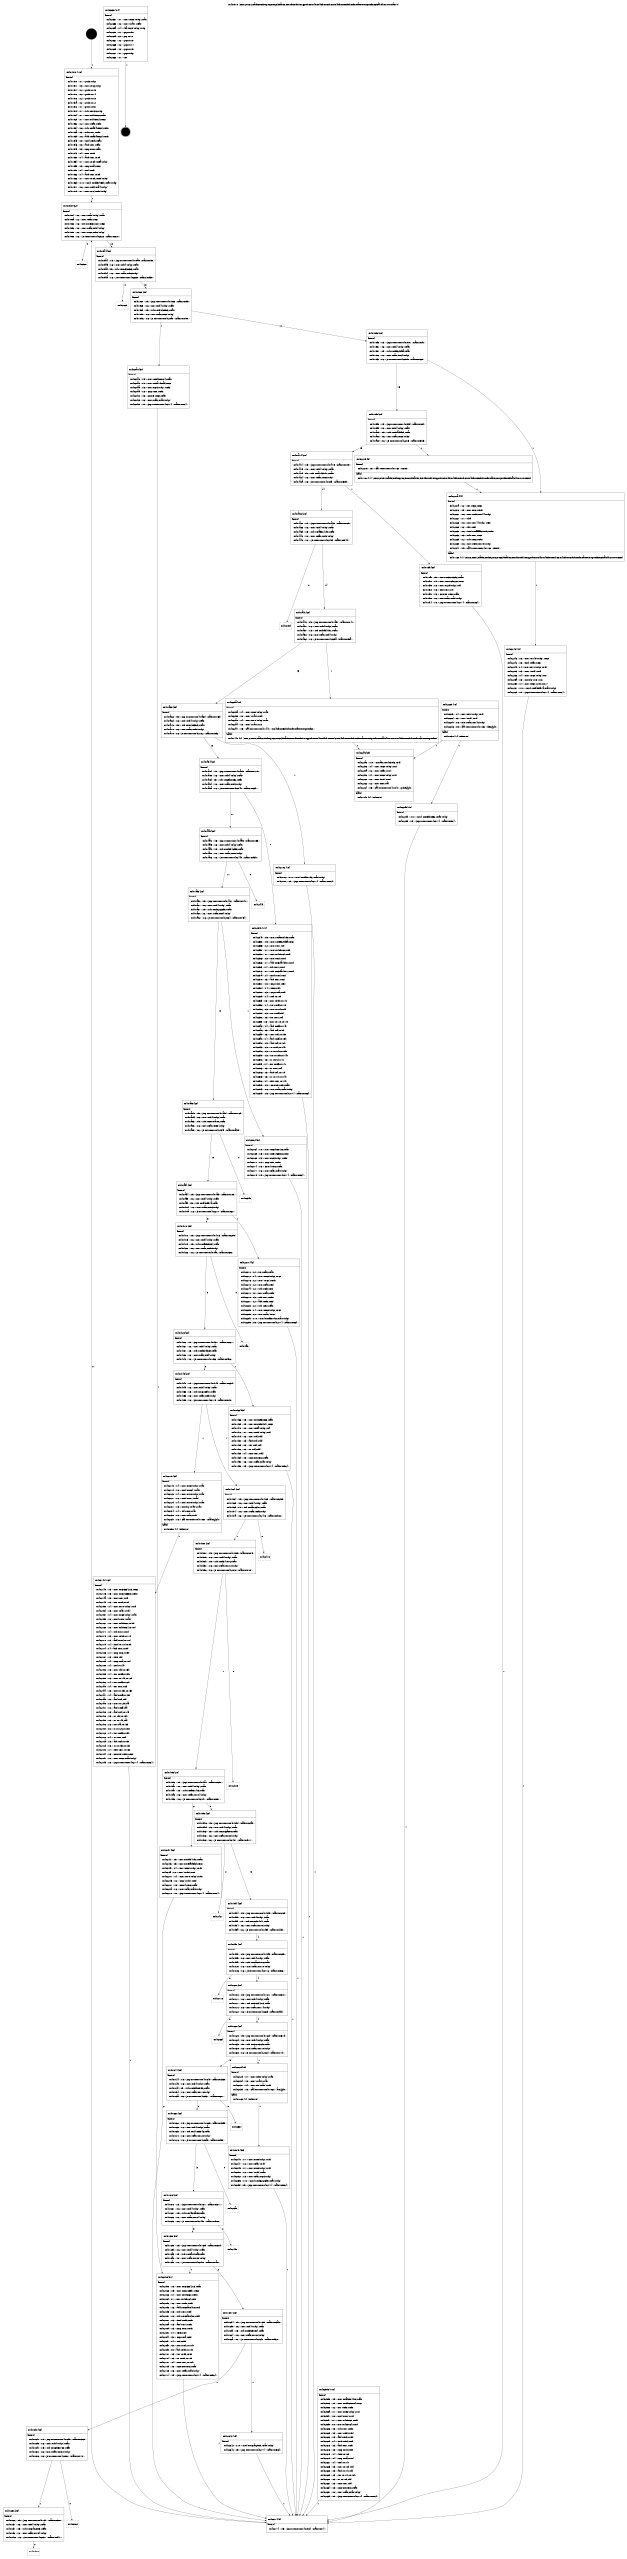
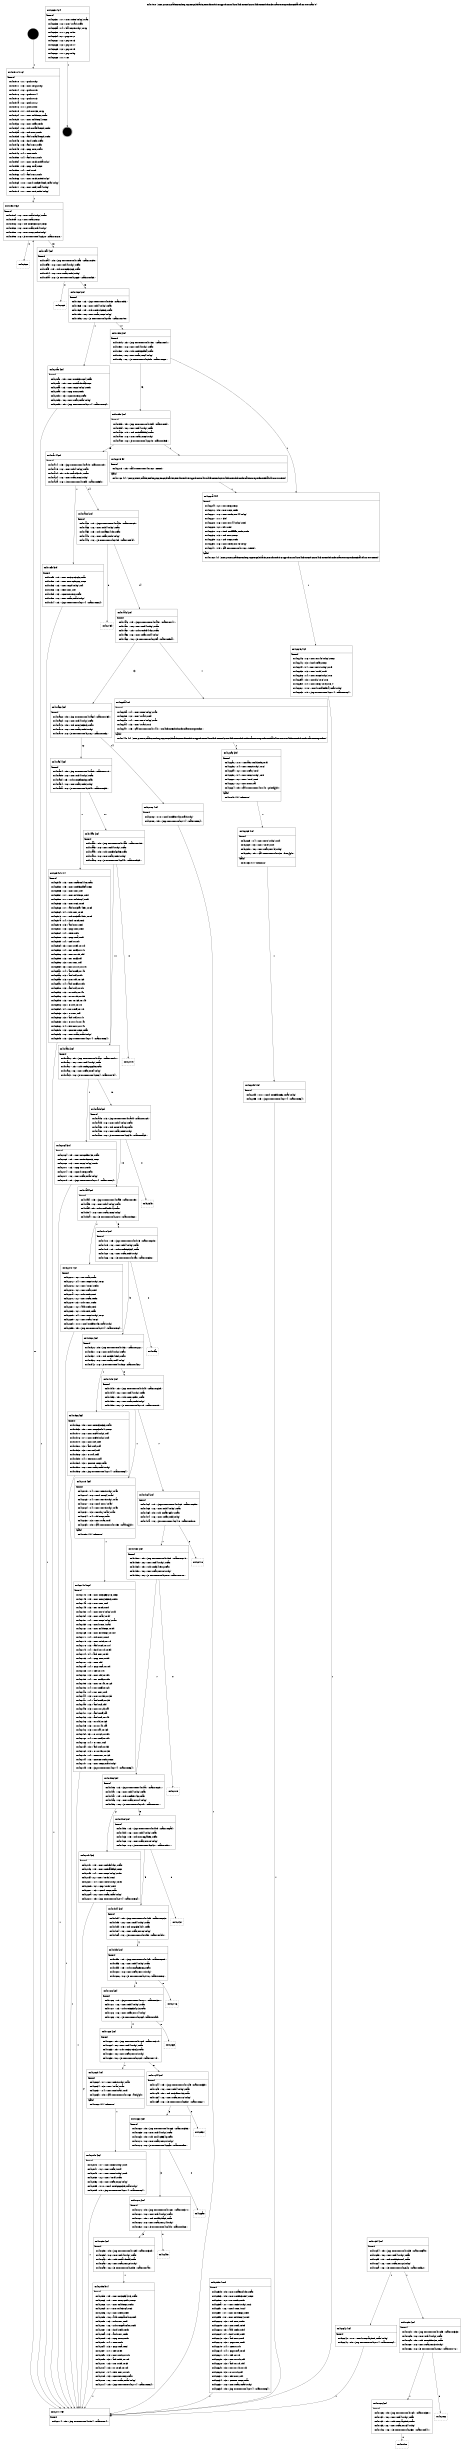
(429, 749) -> (260, 814)
(295, 775) -> (112, 746)
(157, 1340) -> (40, 1410)
(229, 2286) -> none
